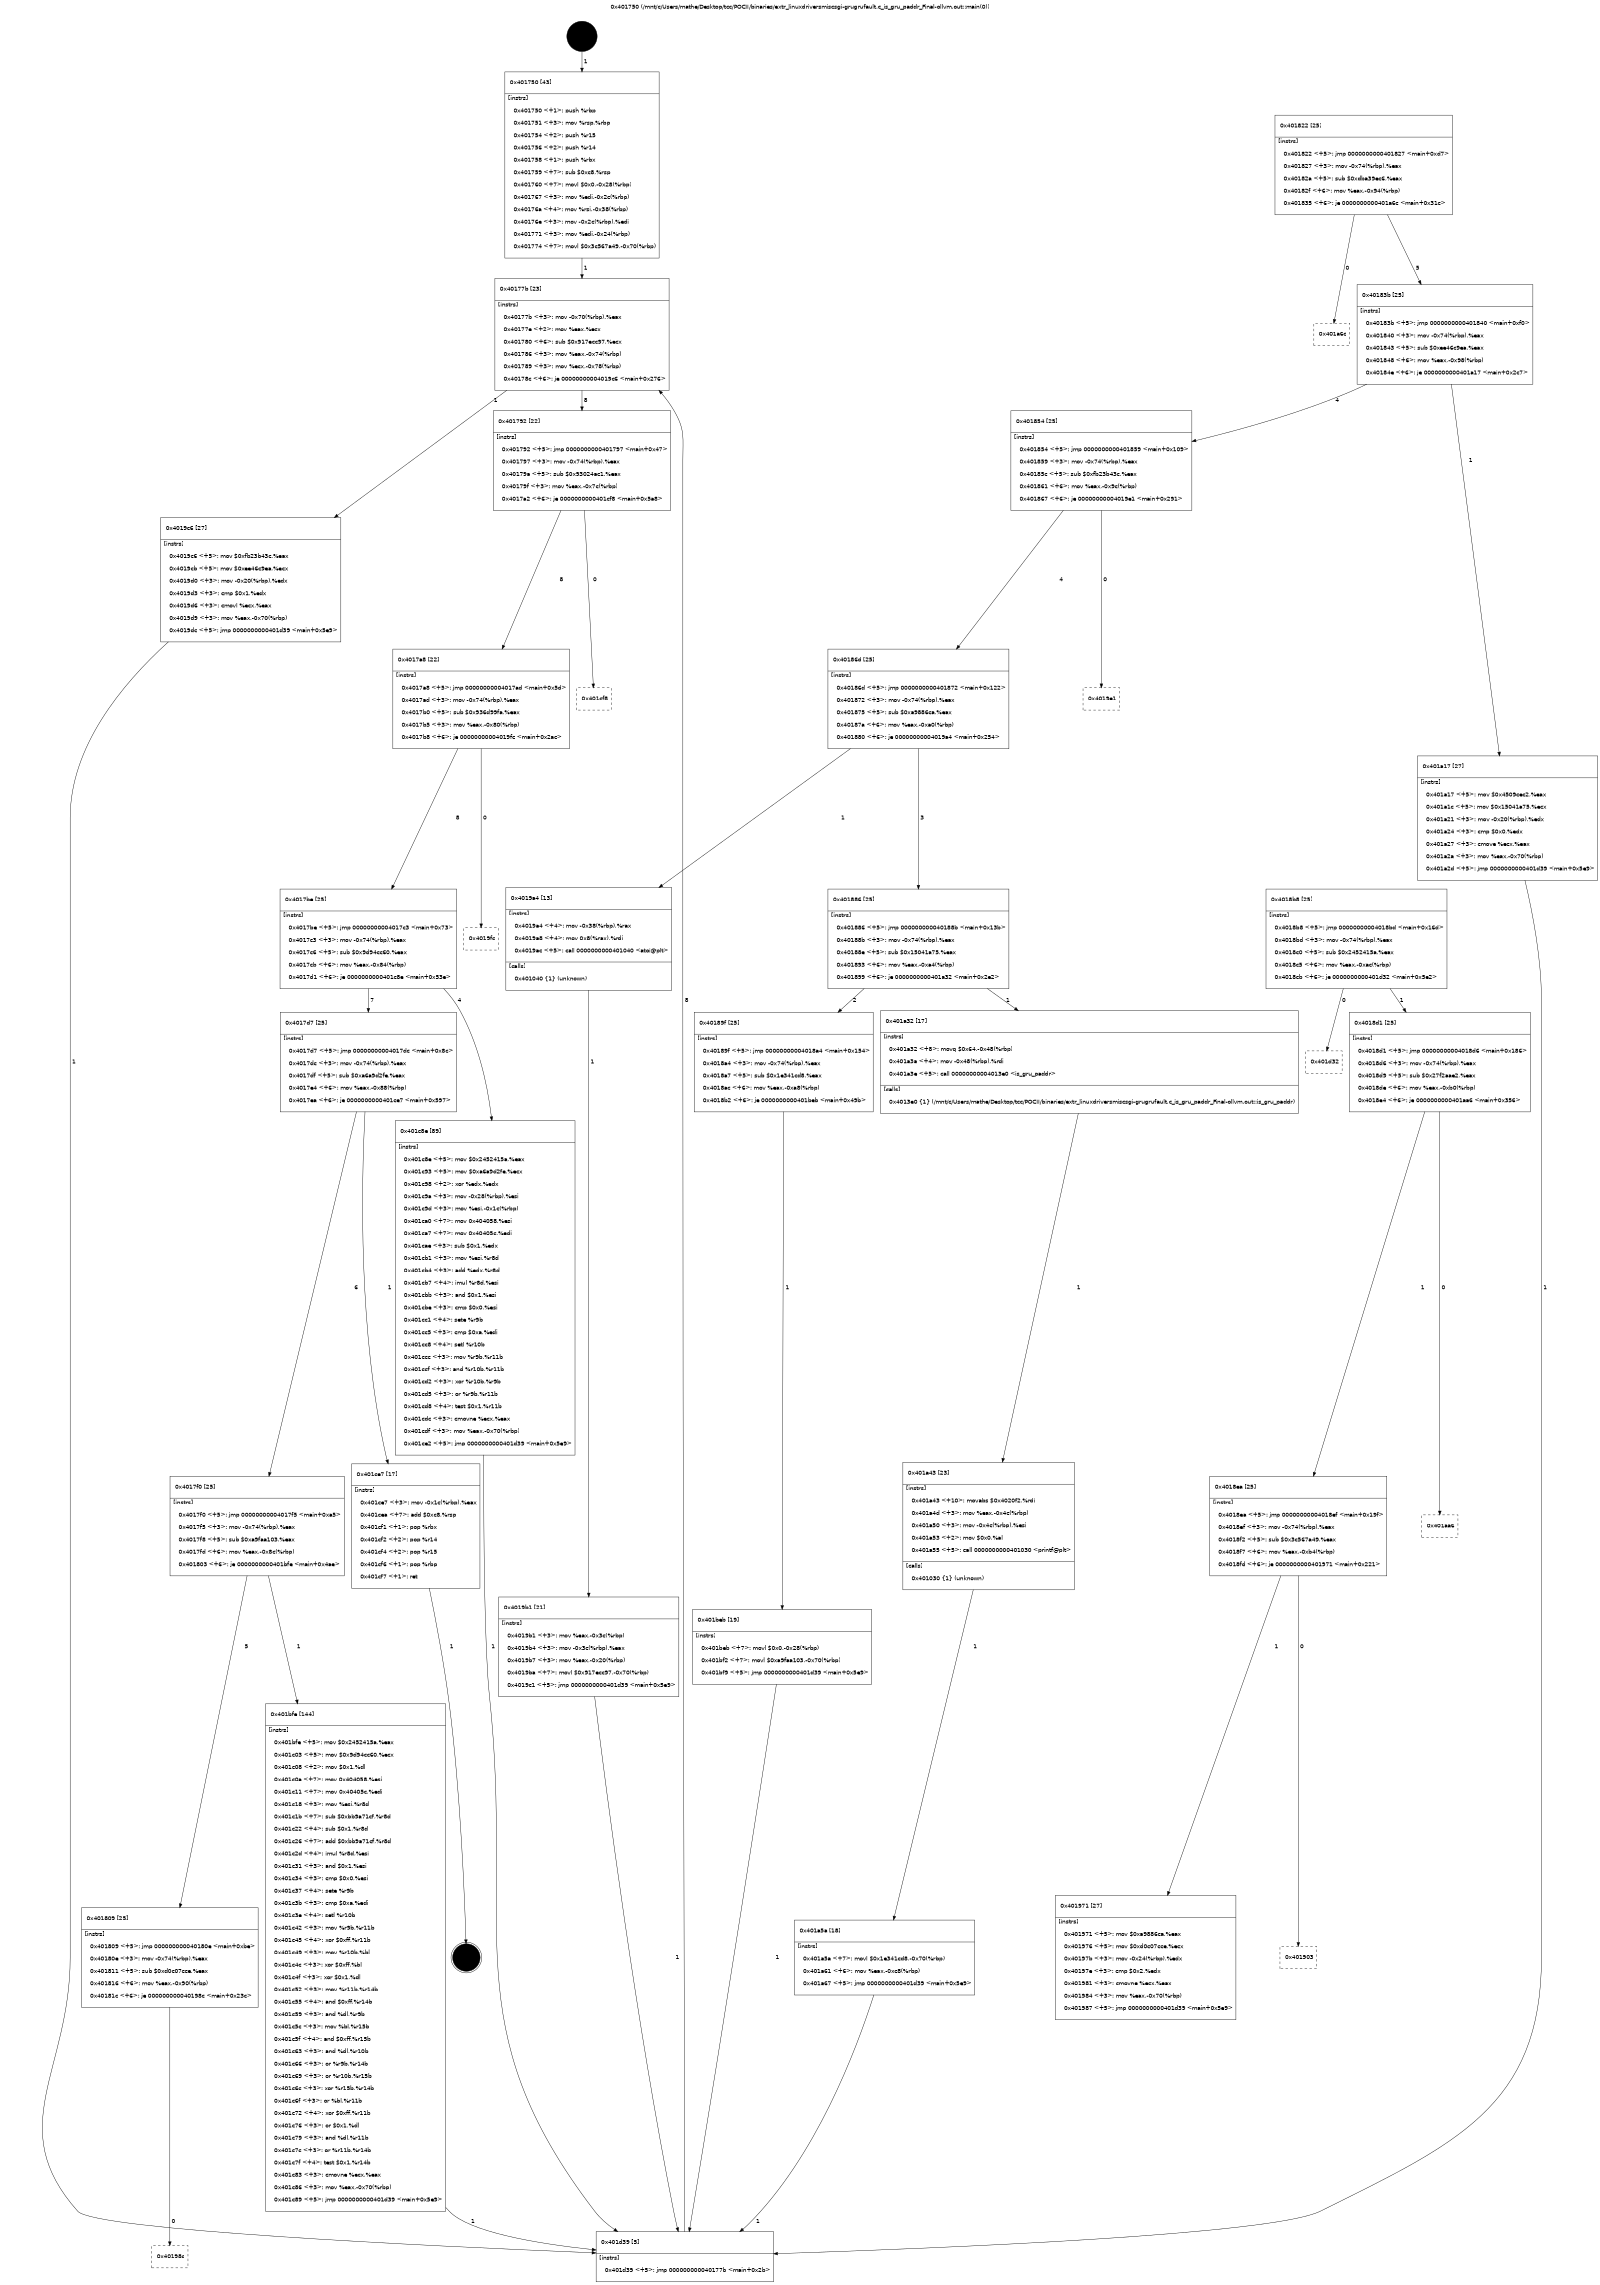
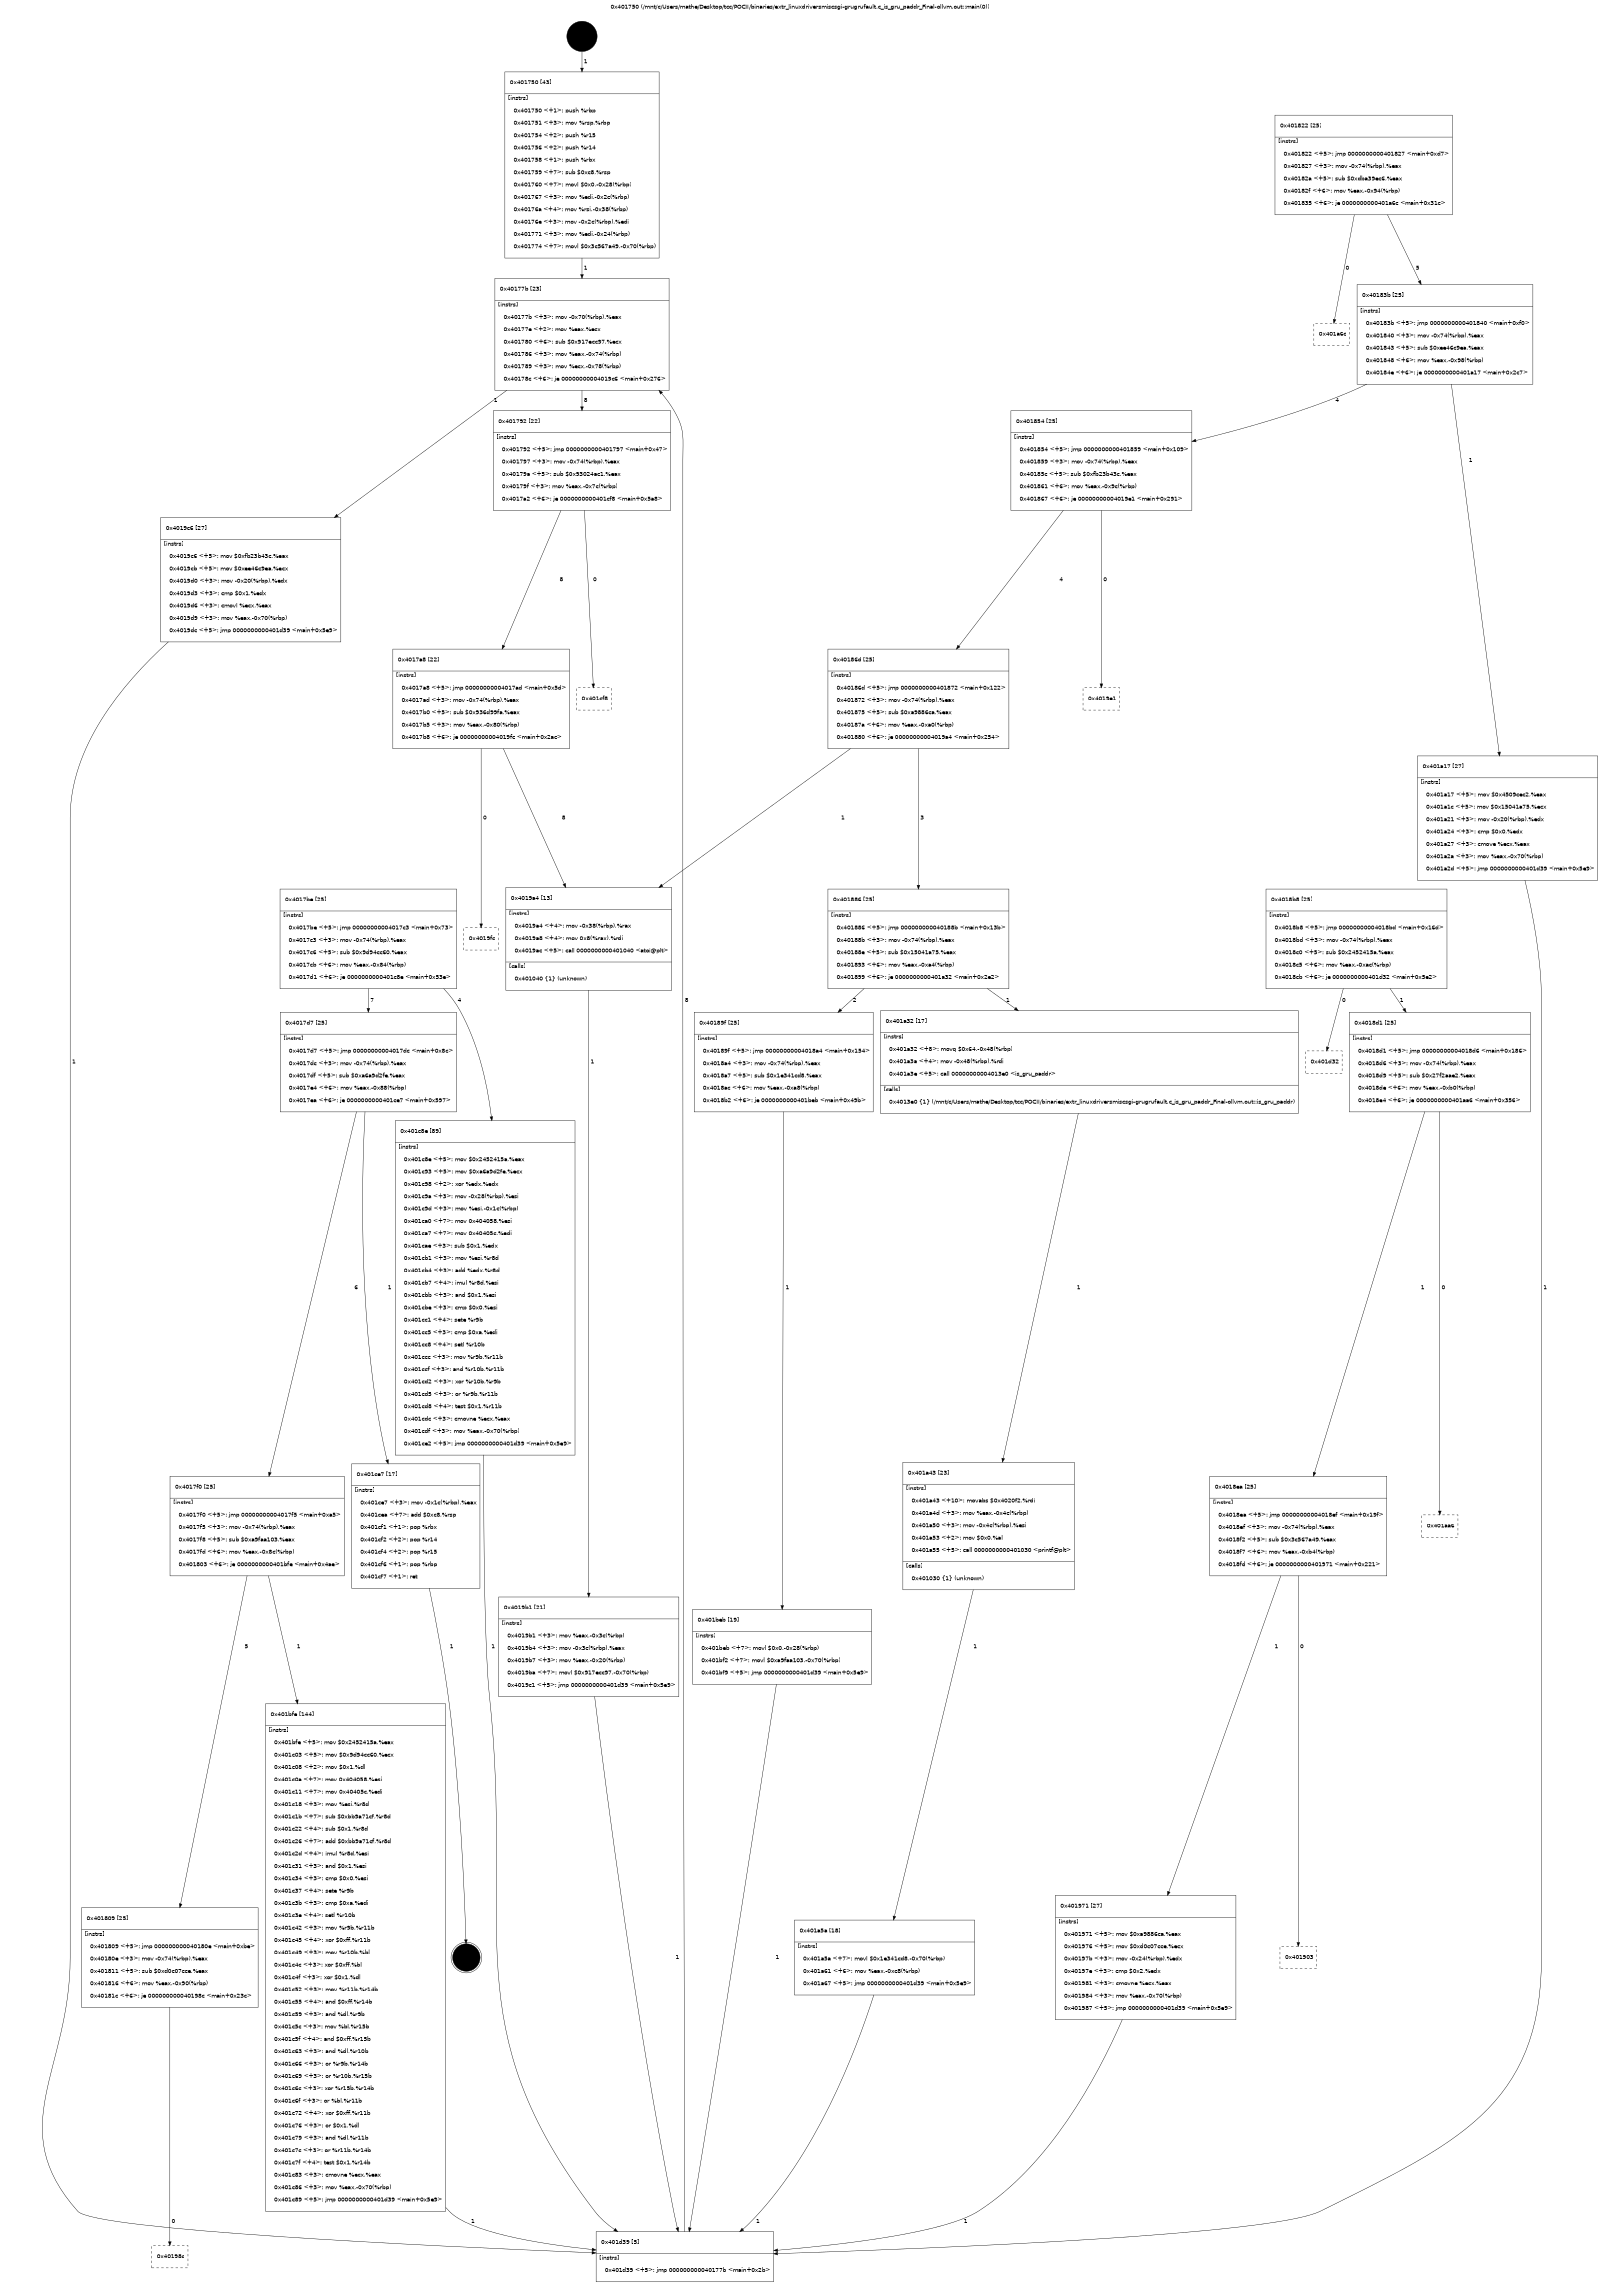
(426, 817) -> (534, 816)
none -> (993, 2200)
